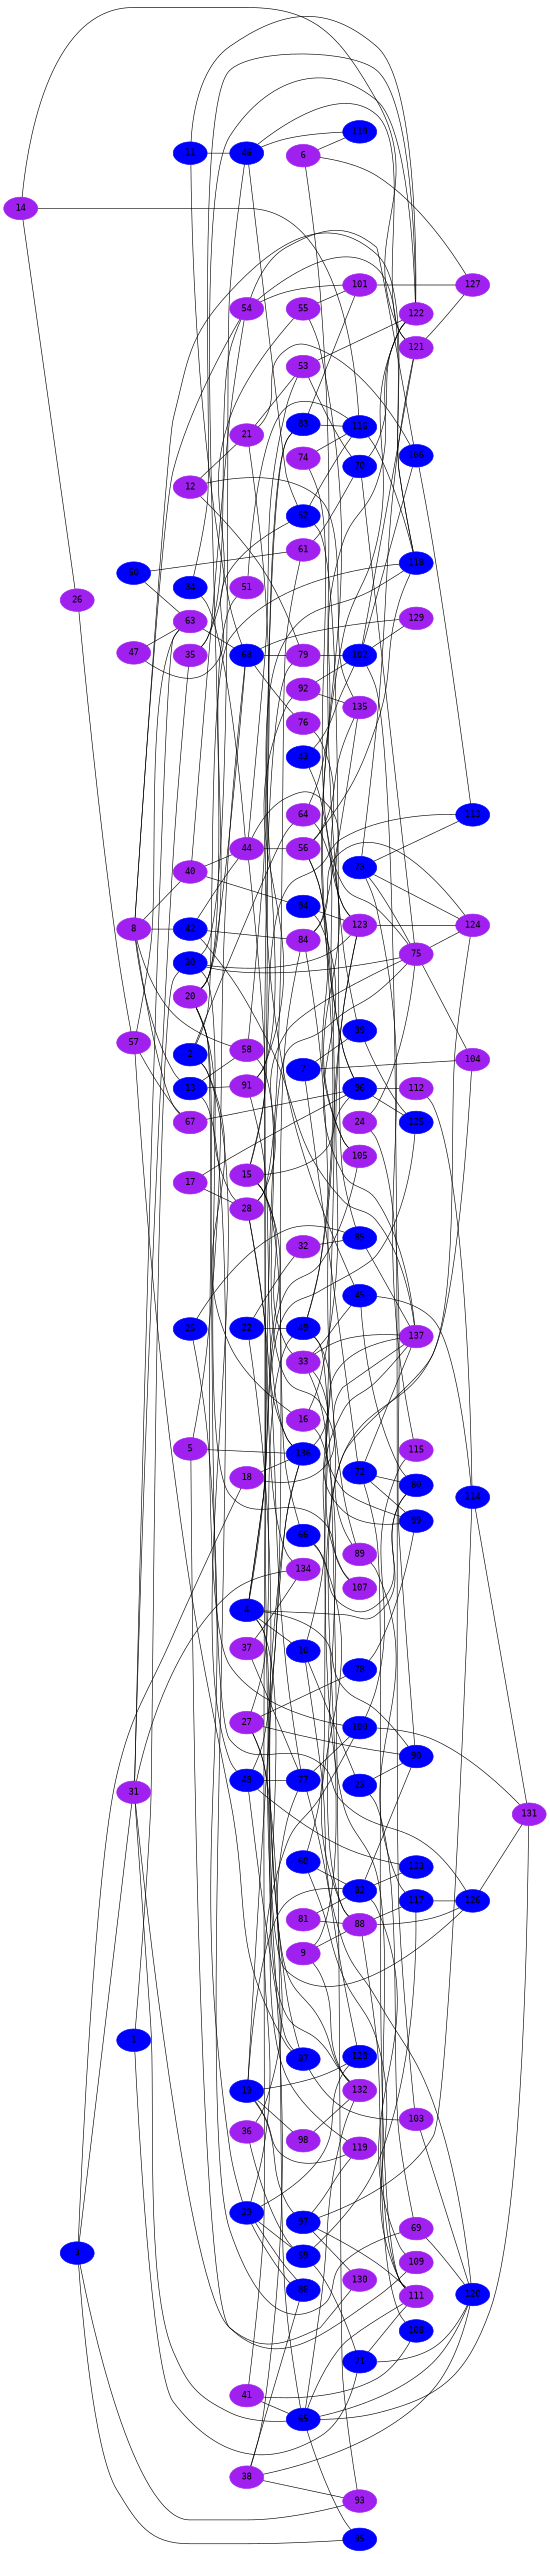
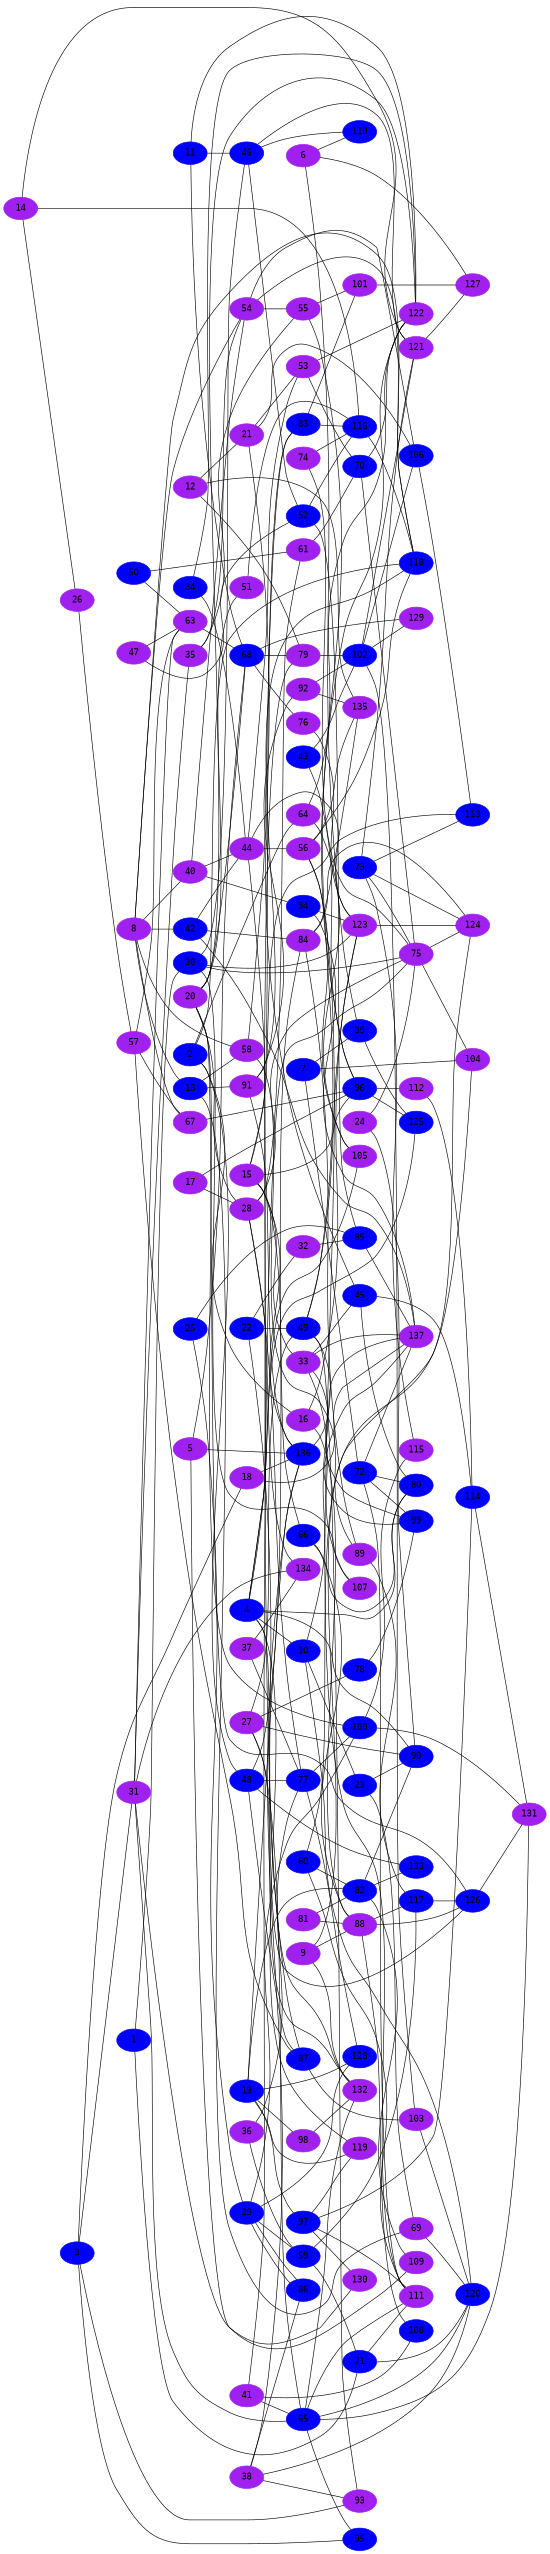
(300, 289) -> (275, 309)
